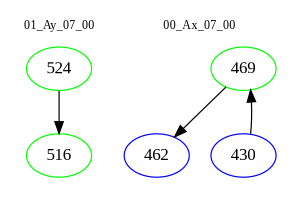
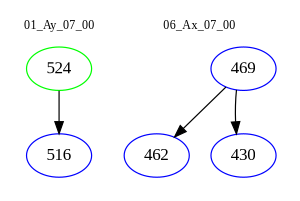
(200, 26) -> (200, 26)
(244, 69) -> (244, 69)
(252, 118) -> (235, 106)
(59, 156) -> (59, 156)
